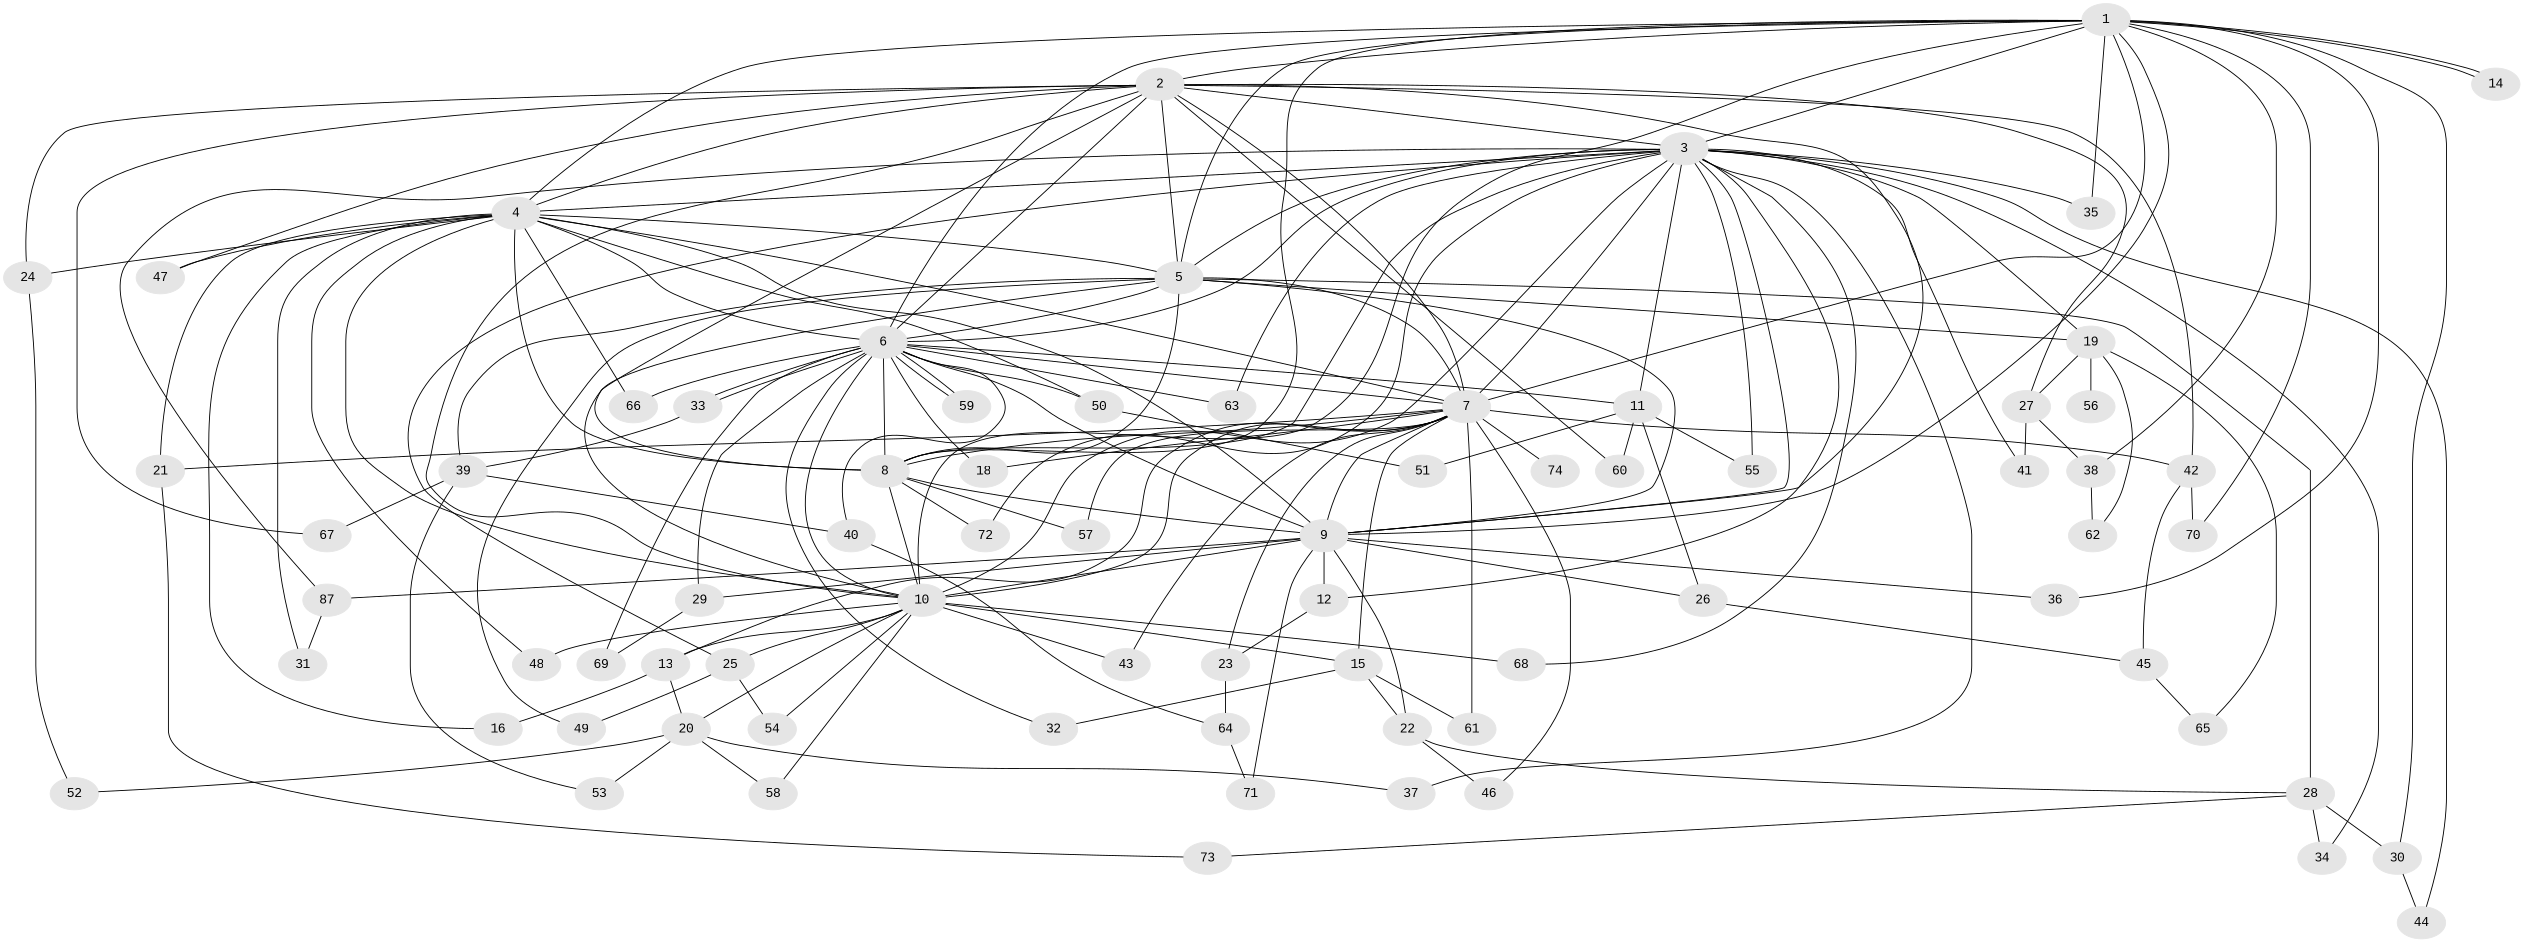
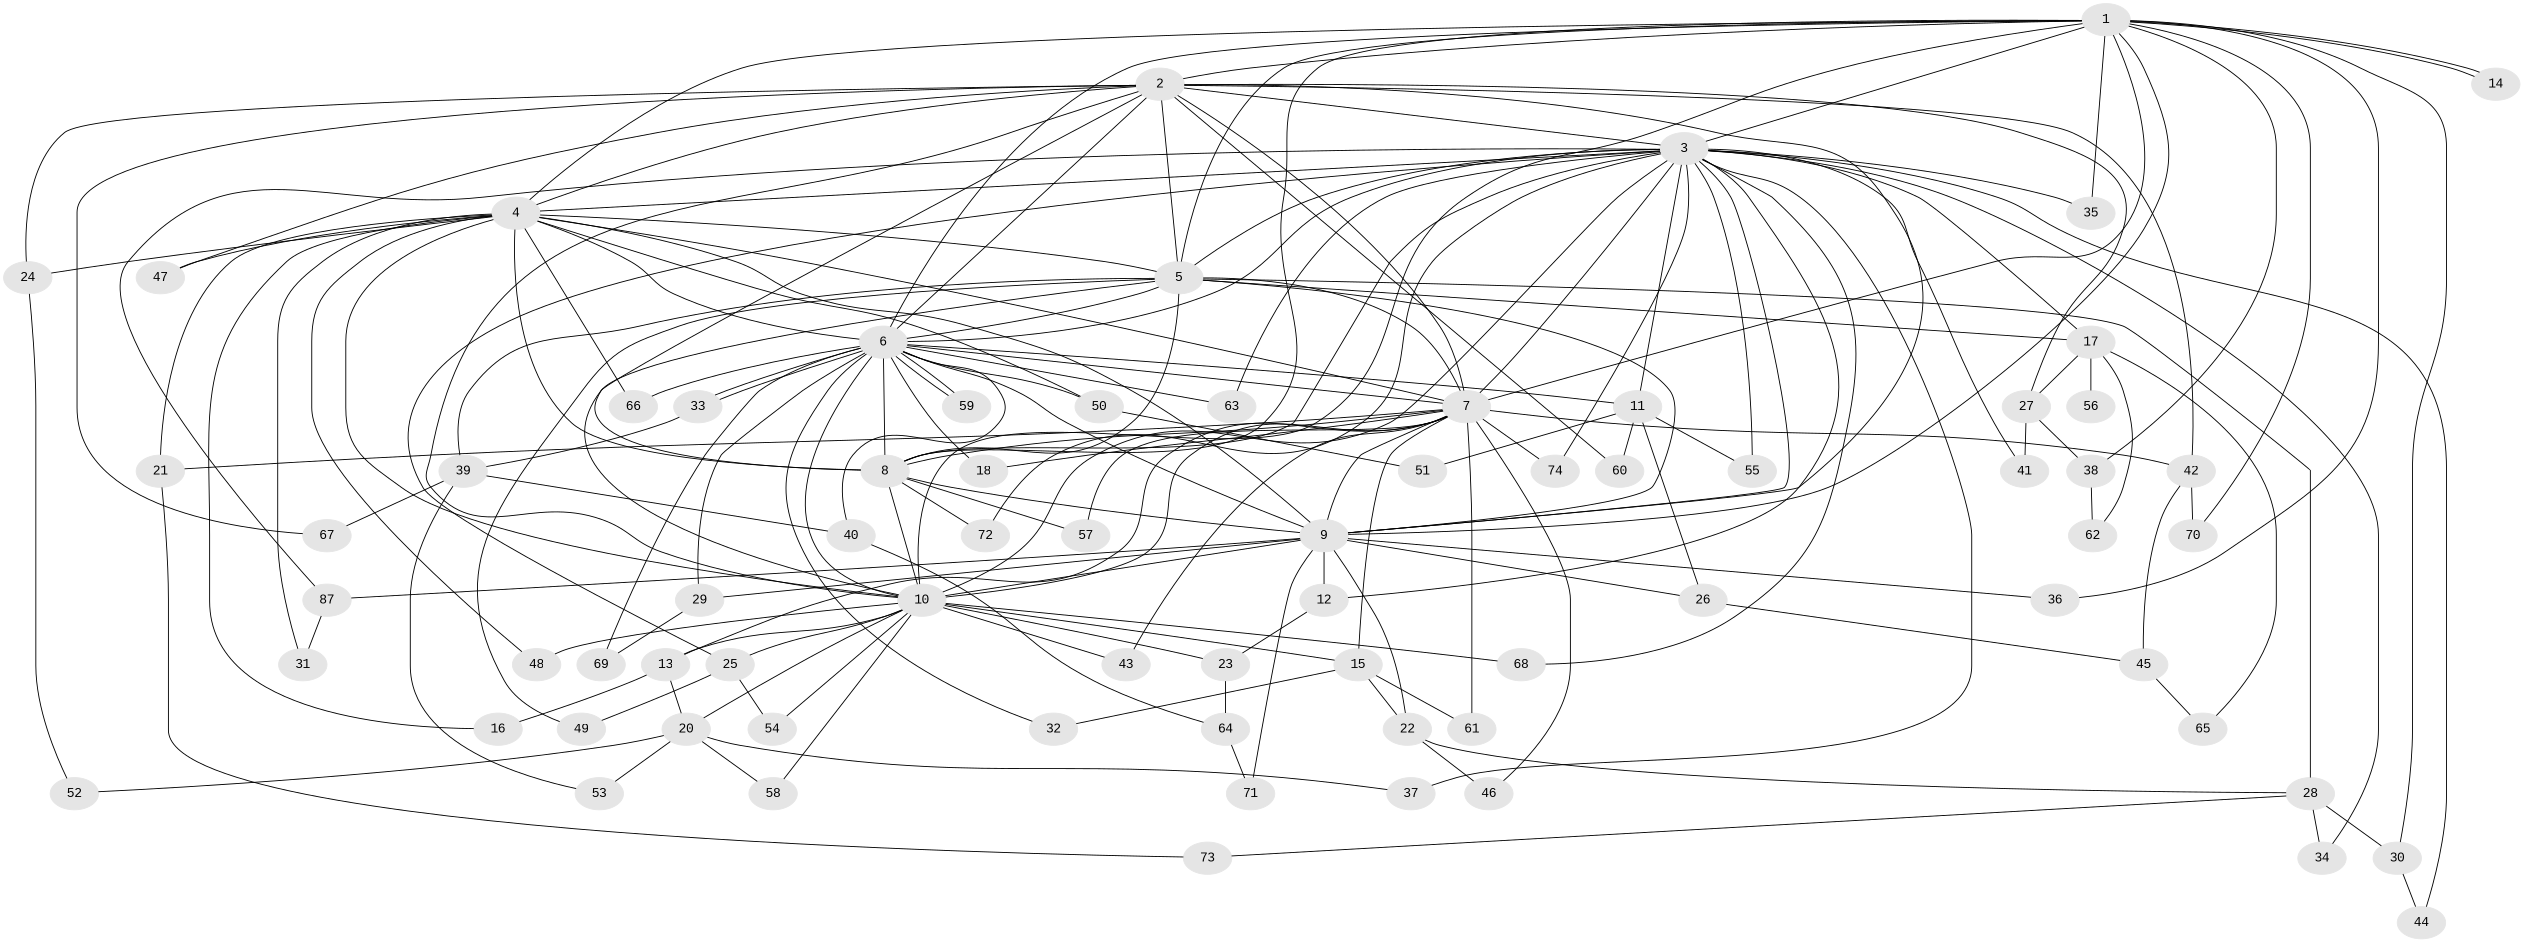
none -> (1645, 317)
(2091, 342) -> (2091, 342)
(1299, 493) -> (1074, 631)
